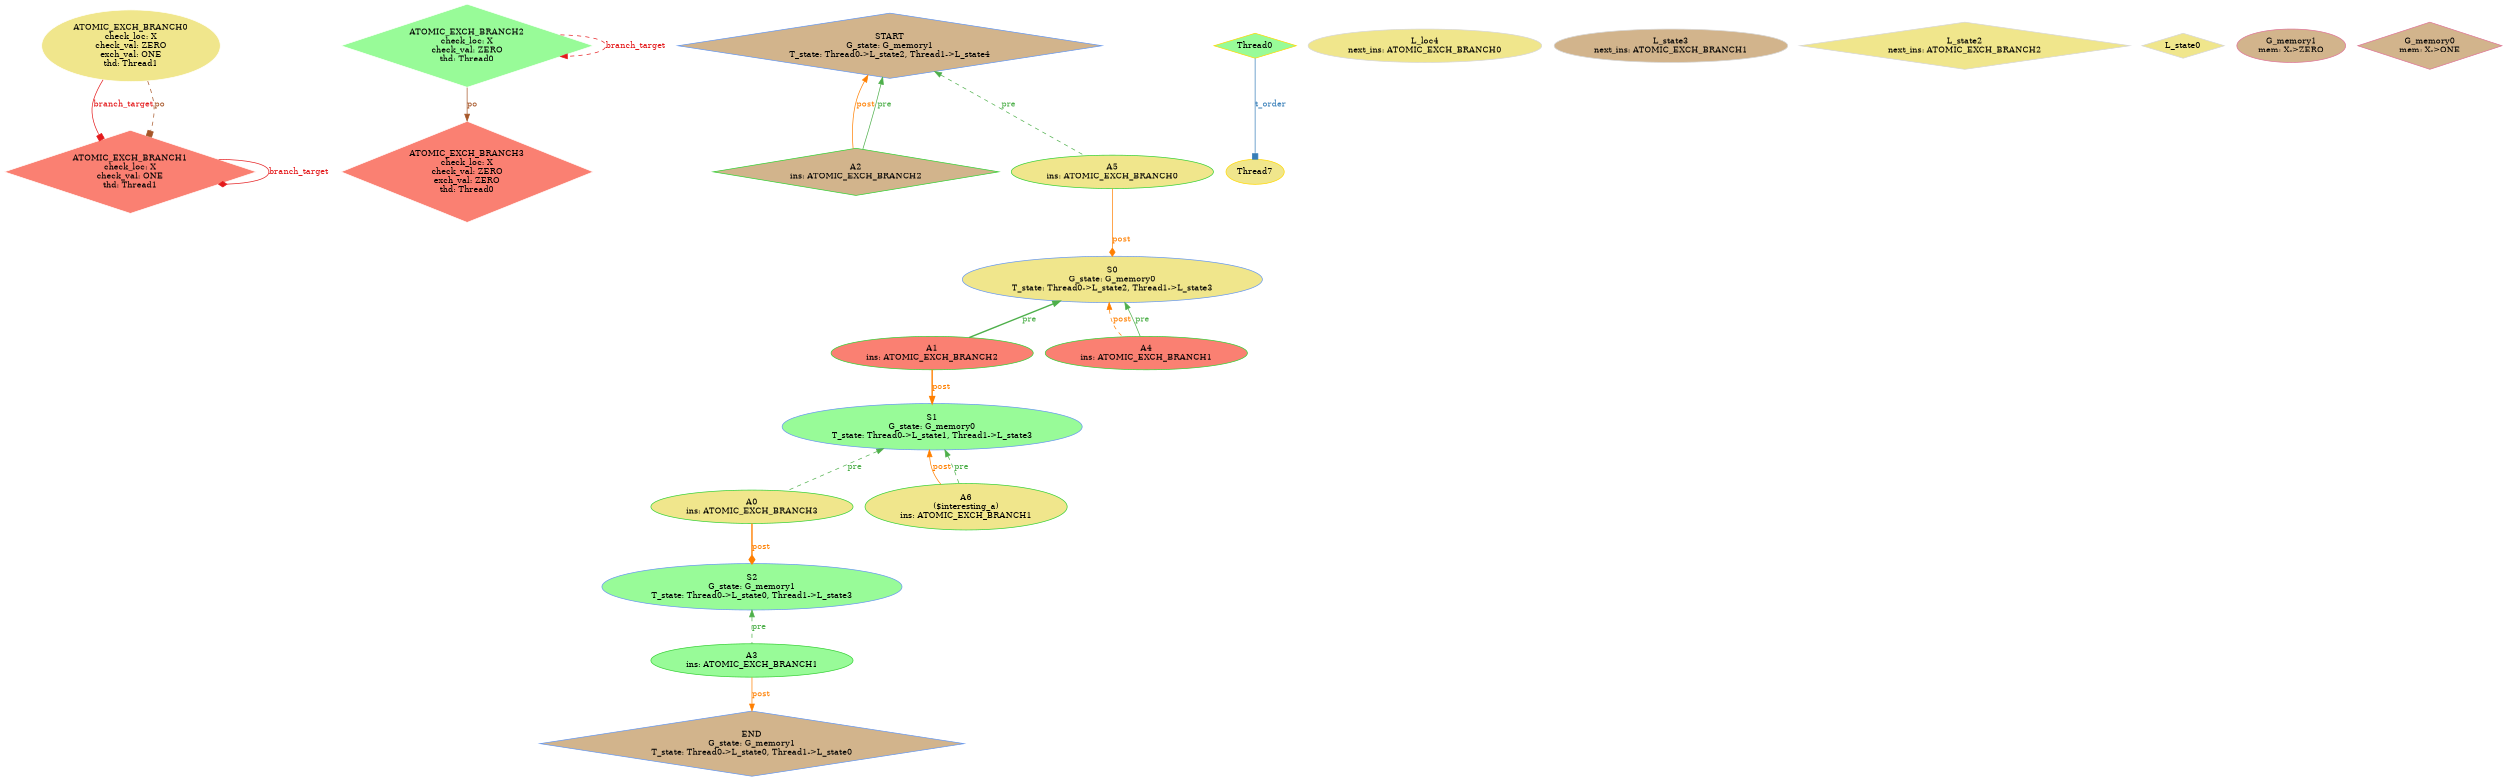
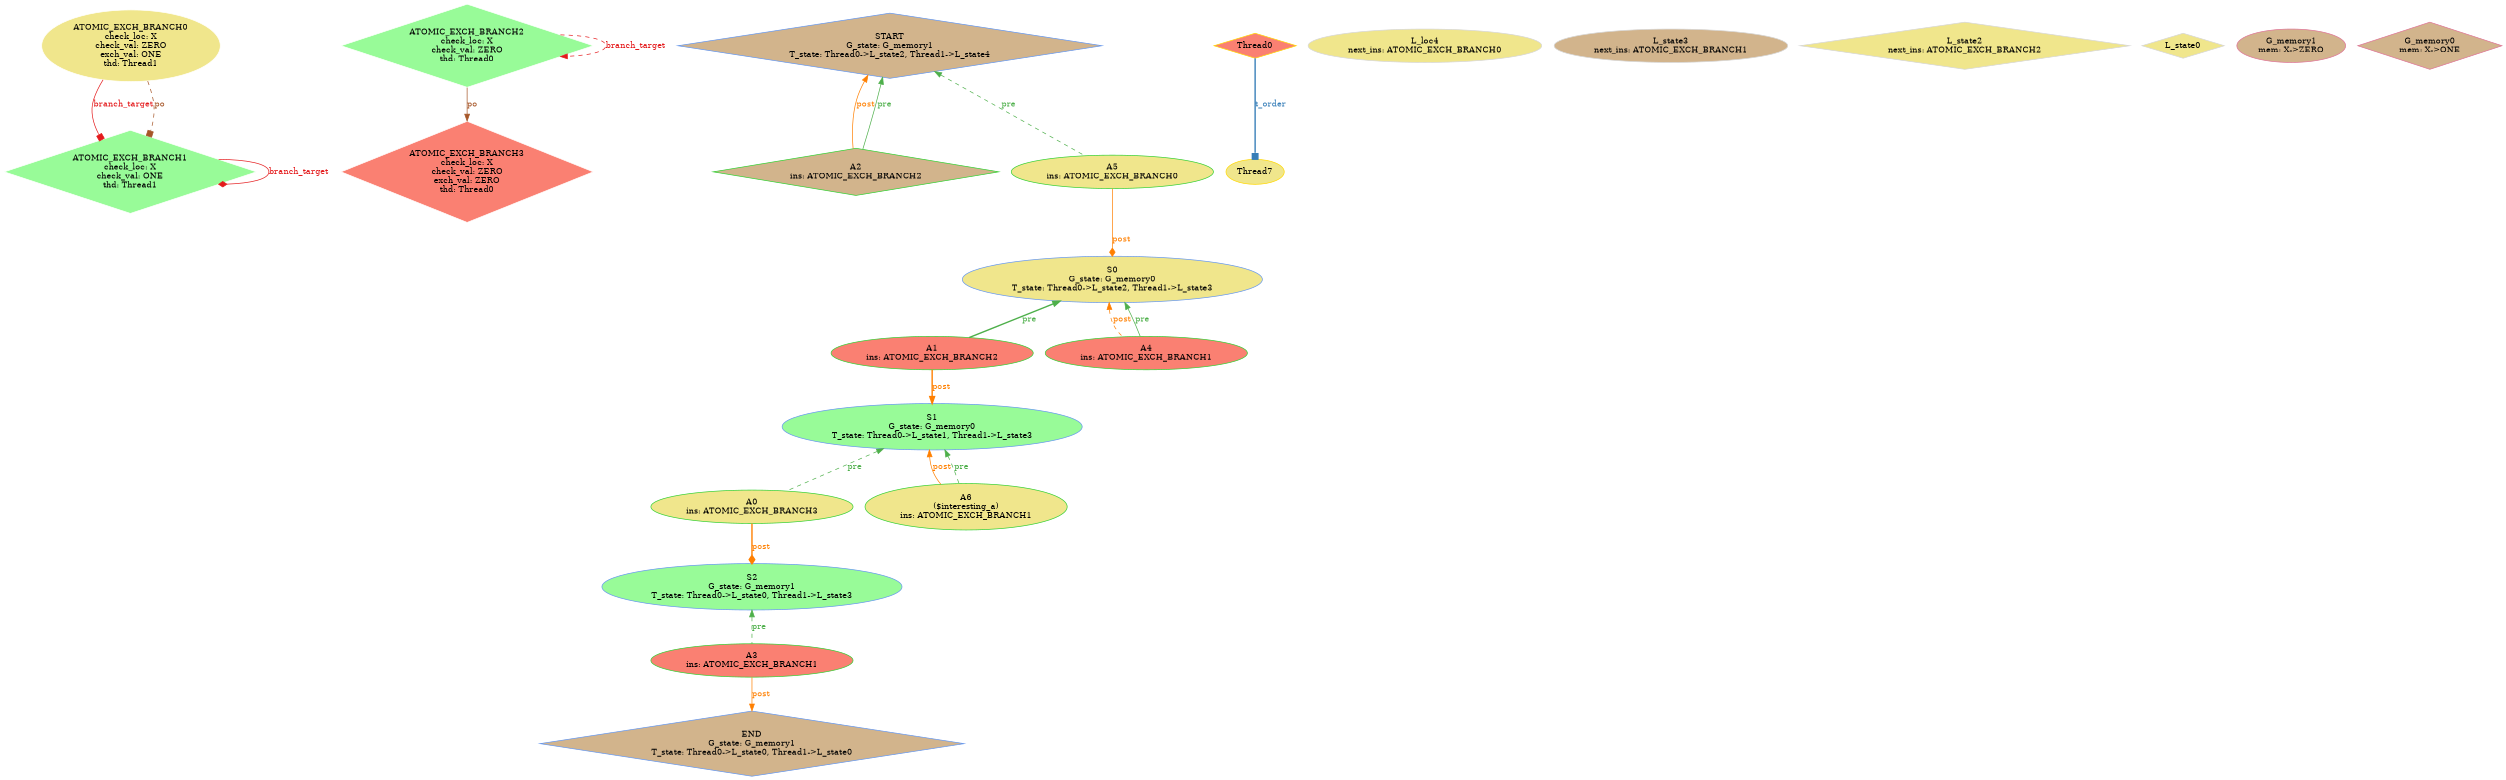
(1255, 46) -> (1255, 46)
(1255, 105) -> (1255, 105)
(130, 172) -> (130, 172)
(752, 660) -> (752, 660)
